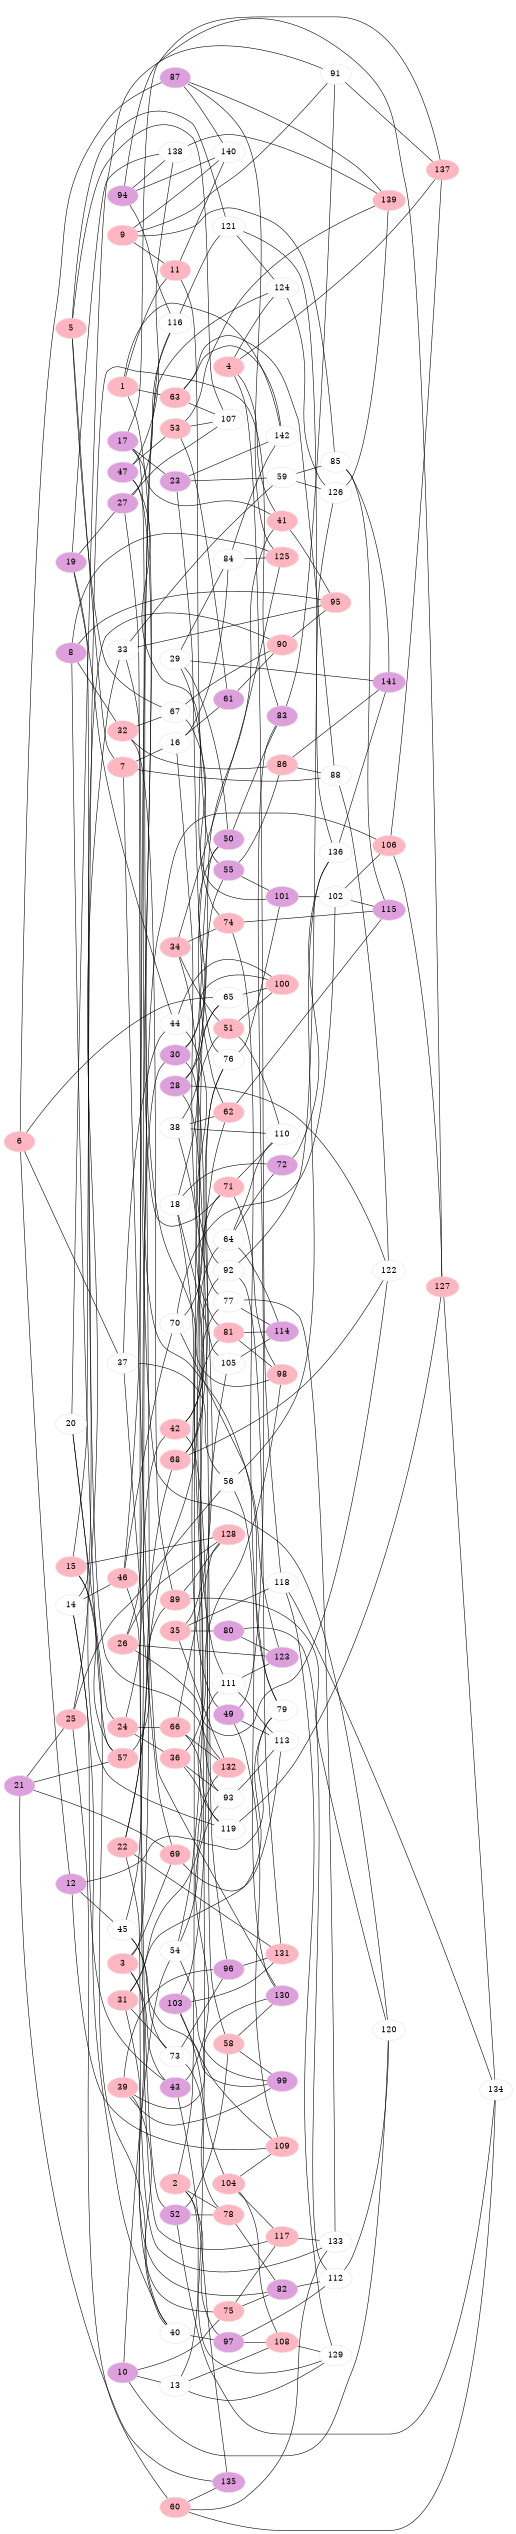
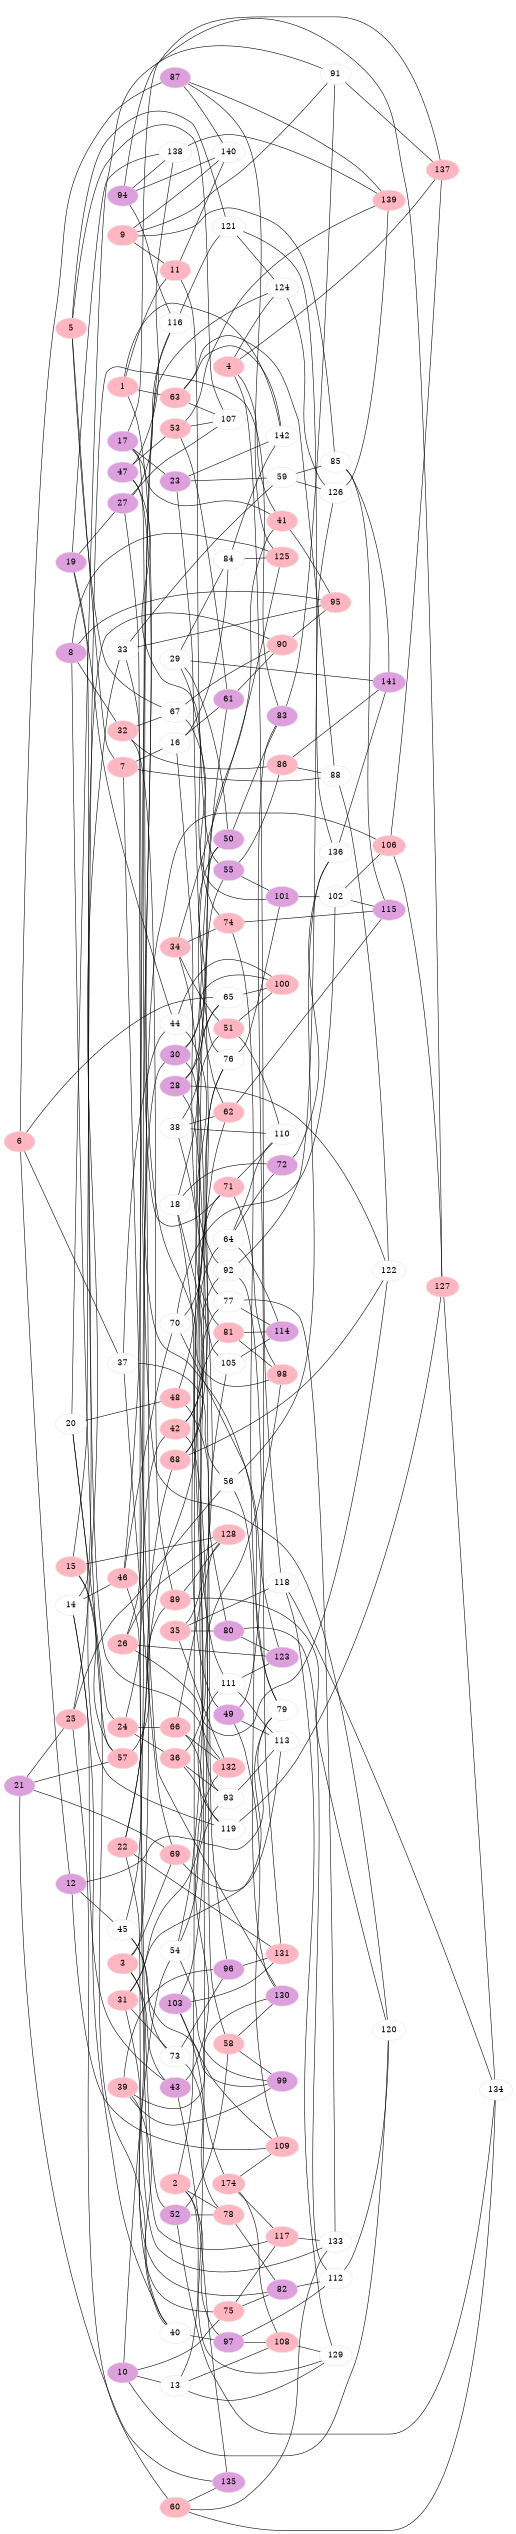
none -> (175, 1398)
(229, 2184) -> (229, 2184)
